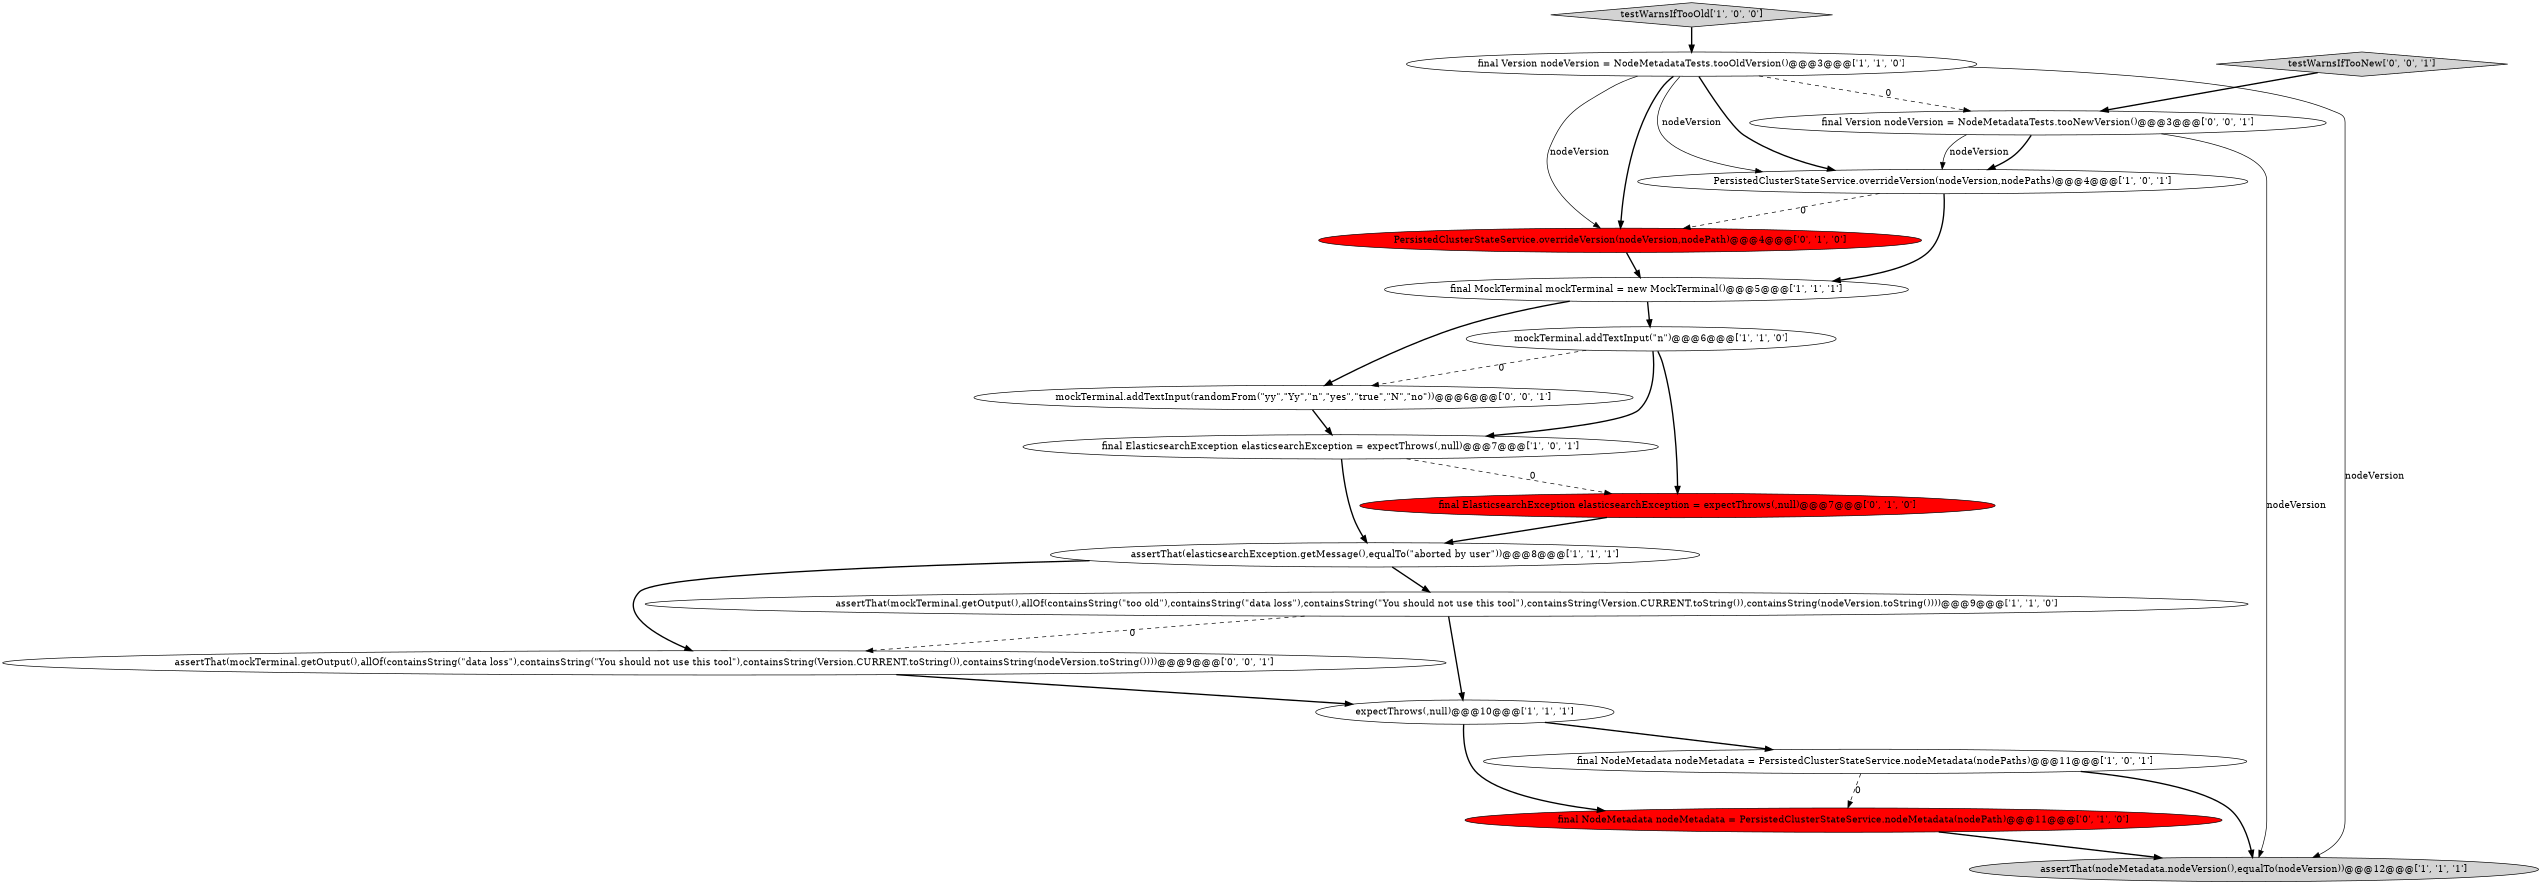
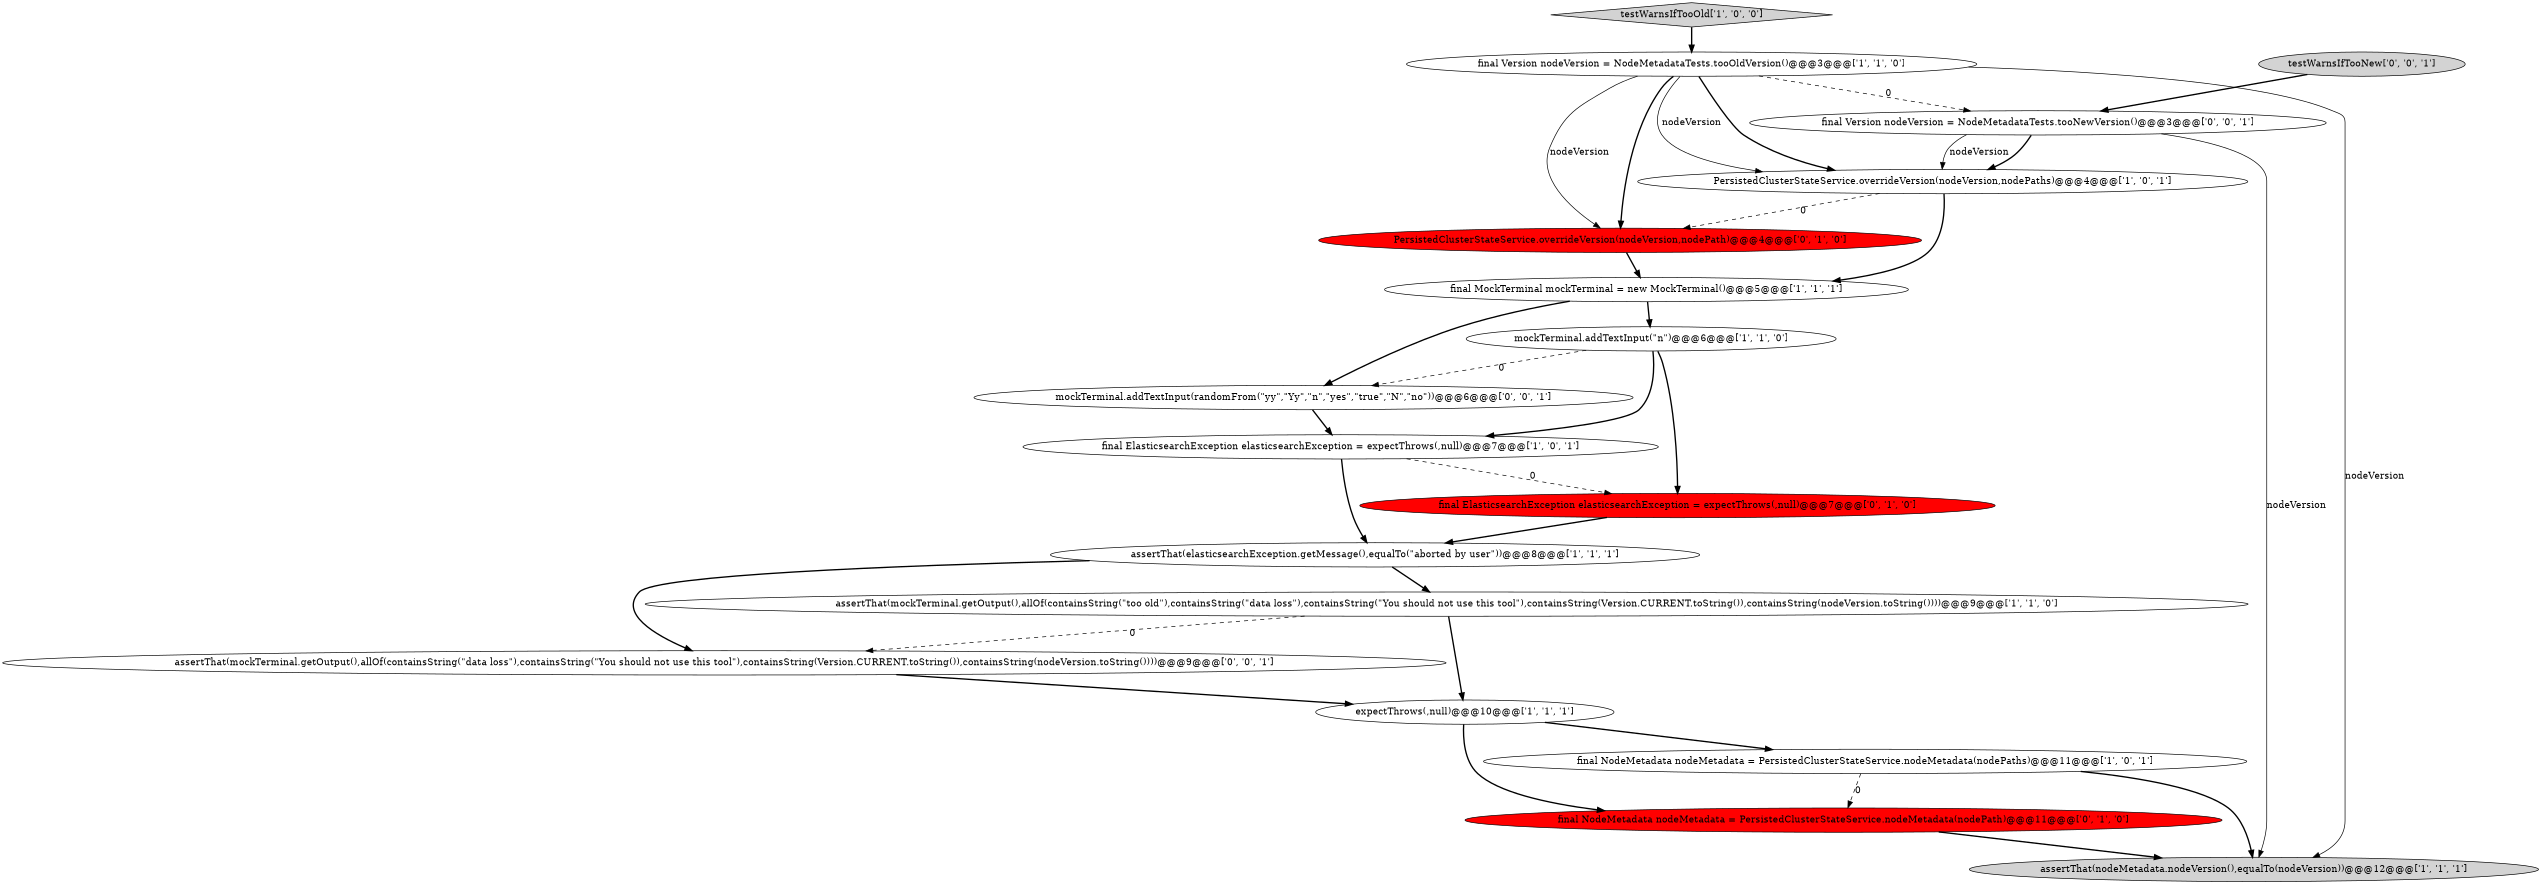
(2362, 64) -> (2362, 64)
